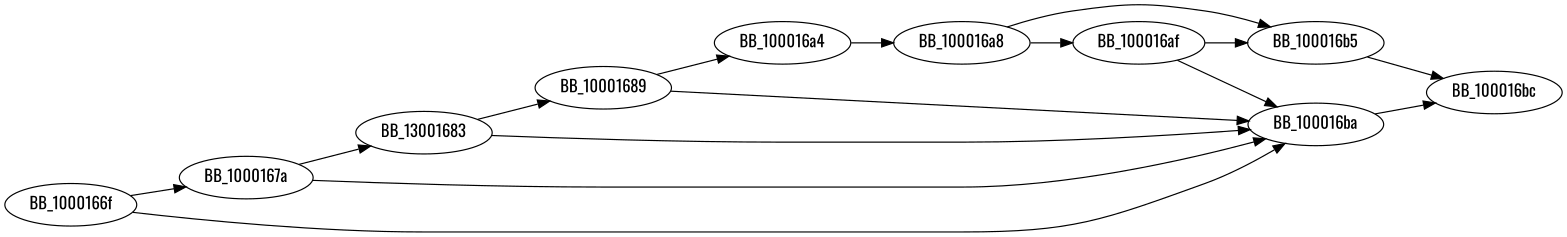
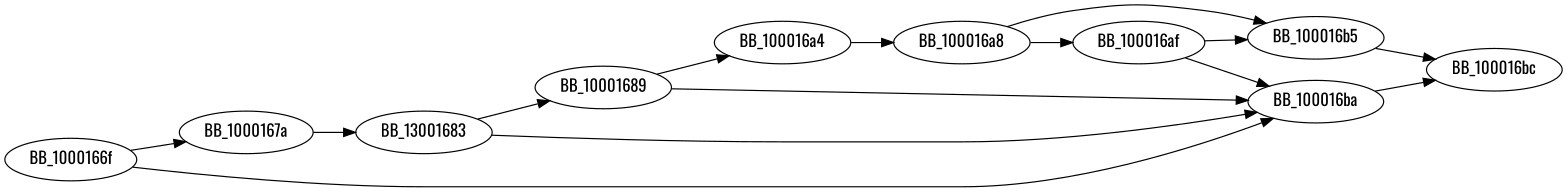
(785, 187) -> none
